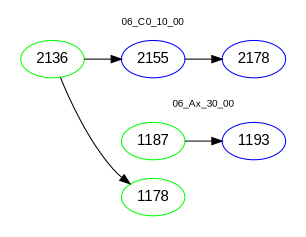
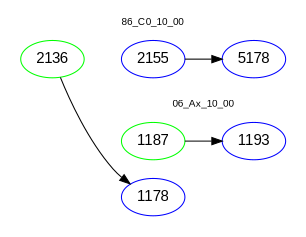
(153, 22) -> (153, 22)
(97, 59) -> none
(254, 59) -> (254, 59)
(204, 104) -> (204, 104)
(153, 197) -> (153, 197)
